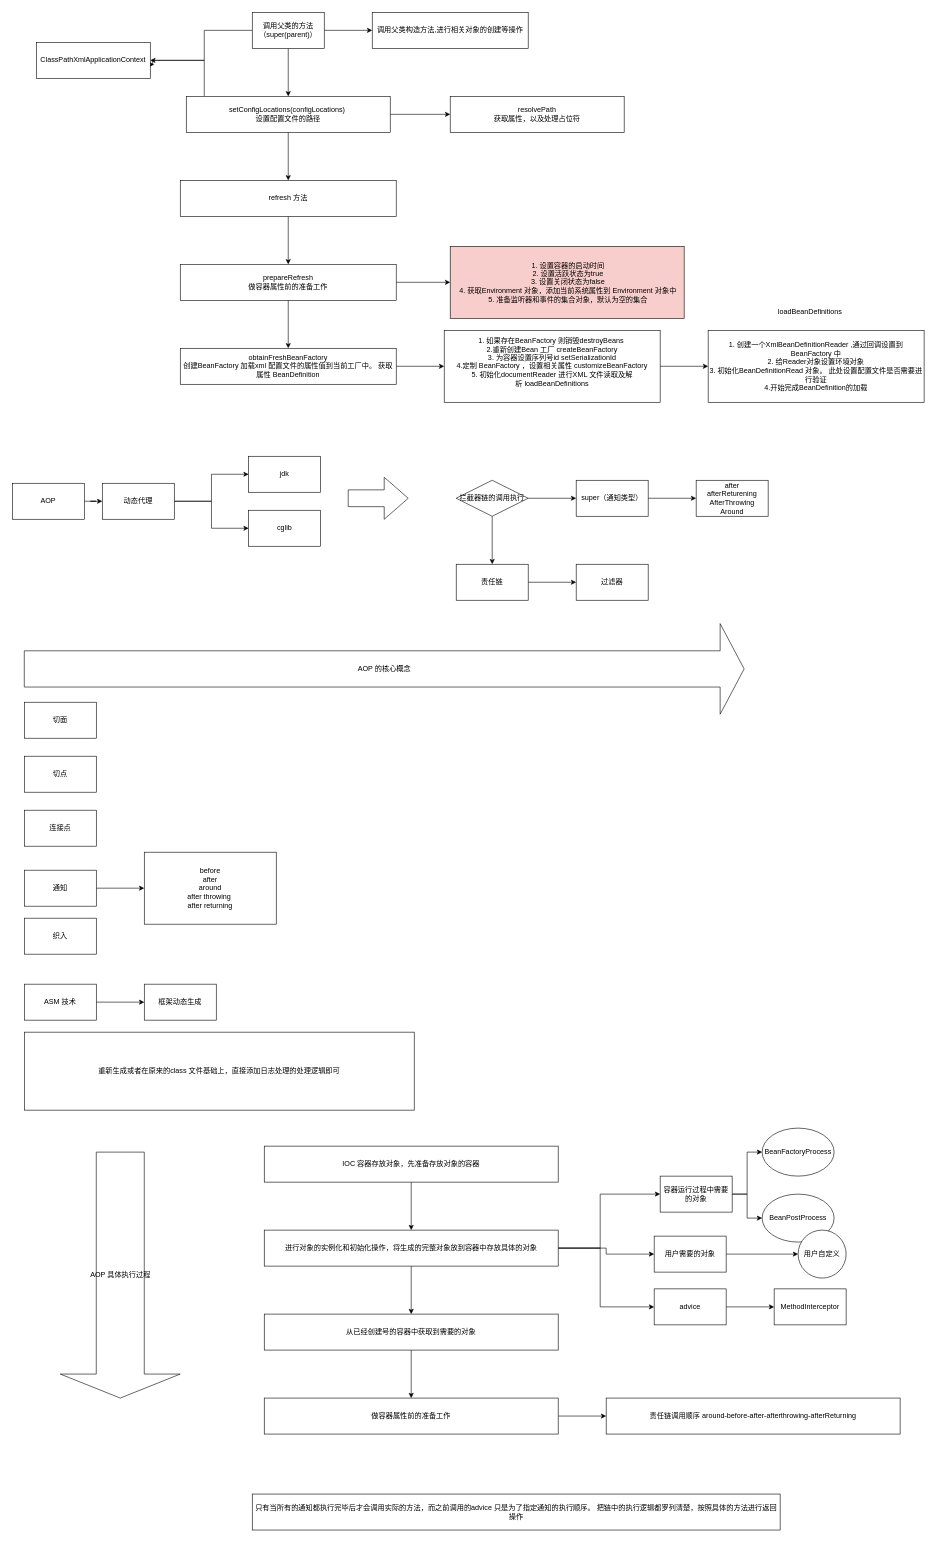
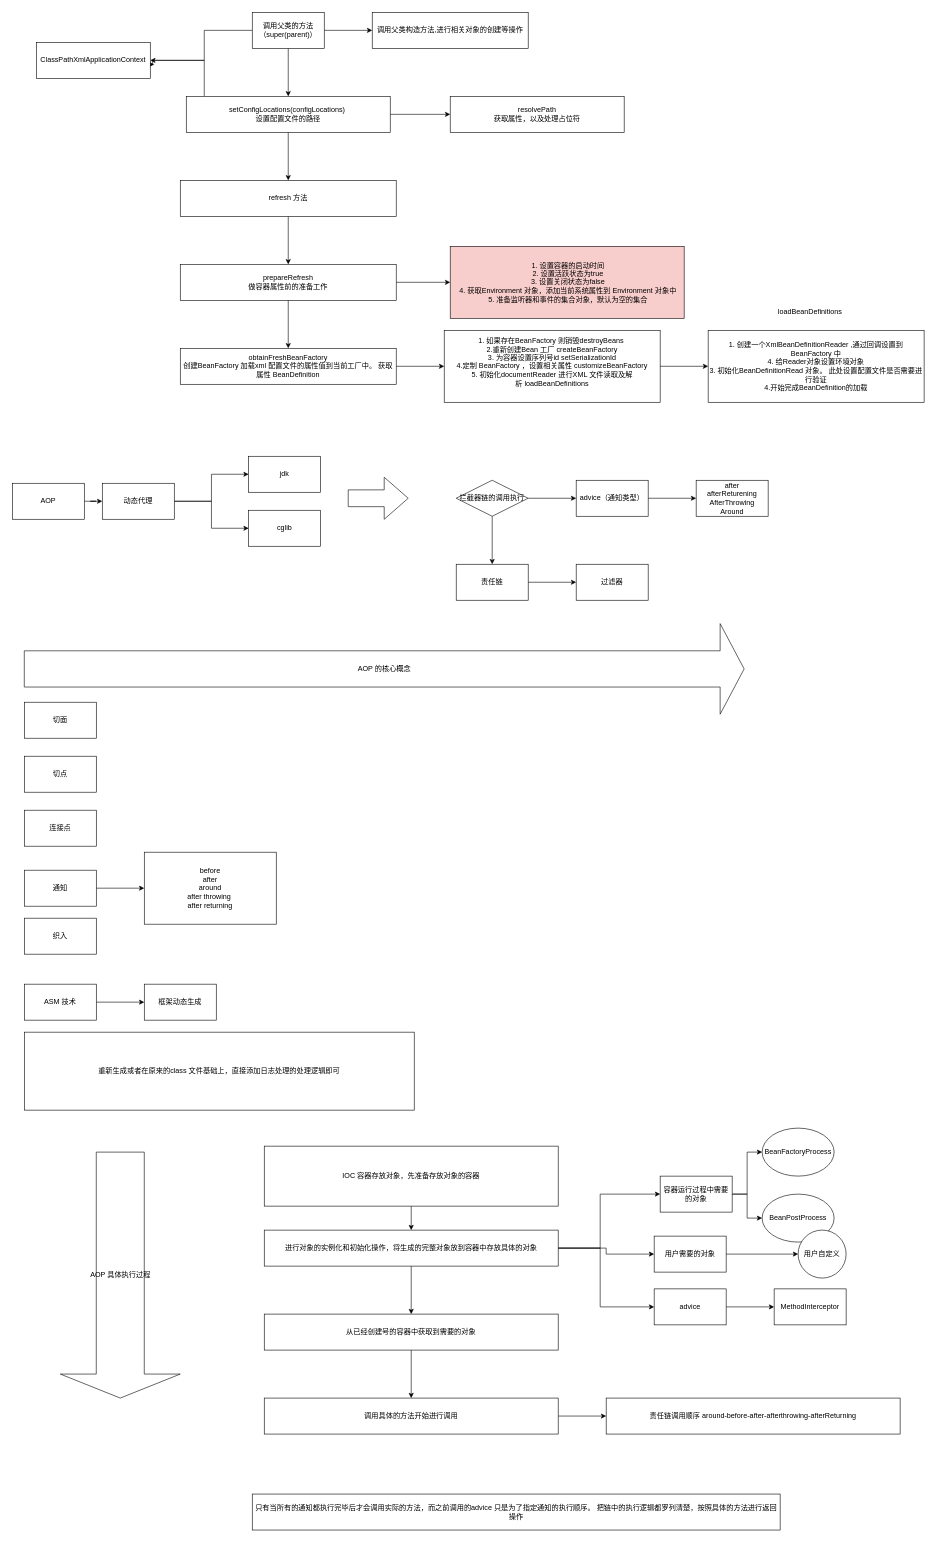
(816, 366) -> (816, 366)
(612, 498) -> (612, 498)
(411, 1164) -> (411, 1176)
(411, 1416) -> (411, 1416)
